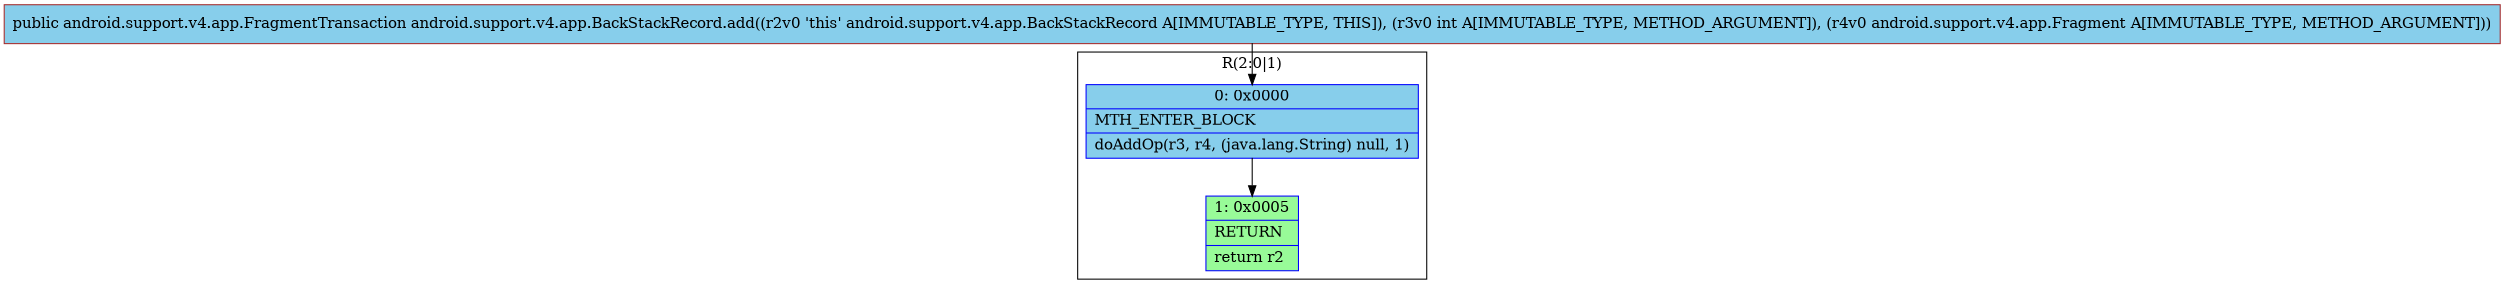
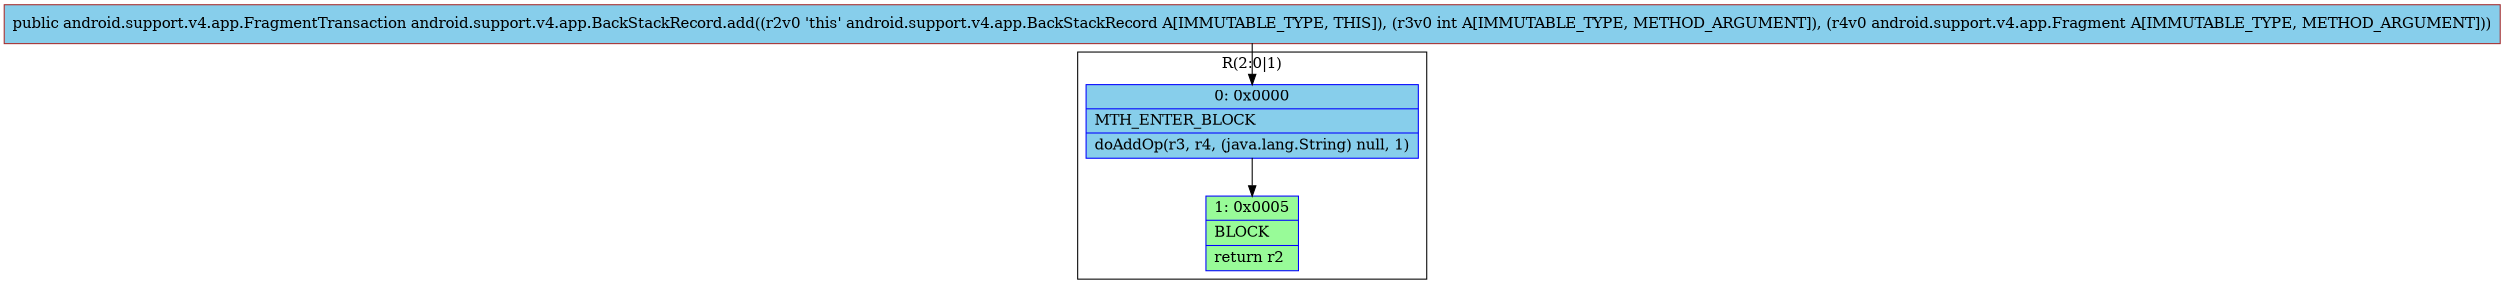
(1249, 232) -> (1242, 232)
